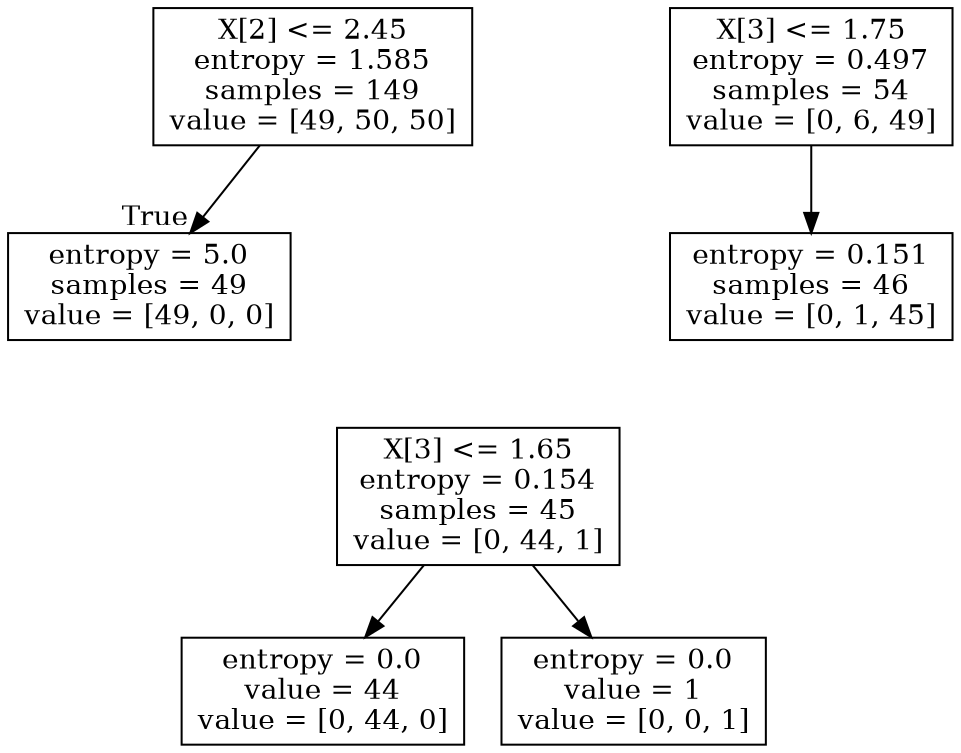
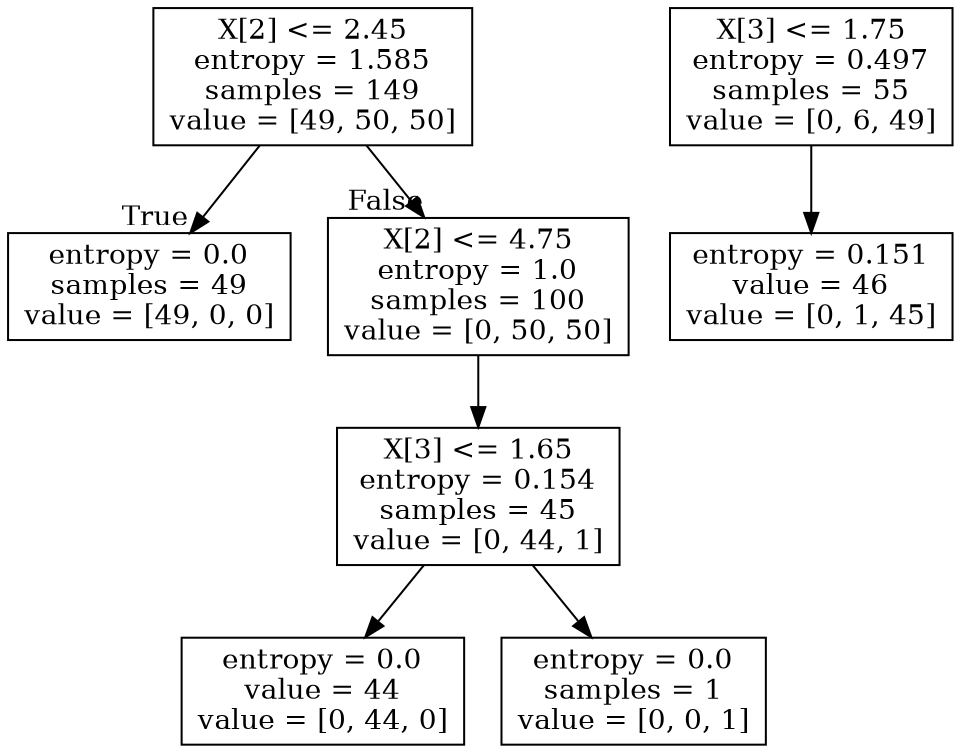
(811, 77) -> (811, 77)
(149, 287) -> (149, 287)
none -> (478, 287)
(811, 287) -> (811, 287)
(634, 691) -> (634, 691)
